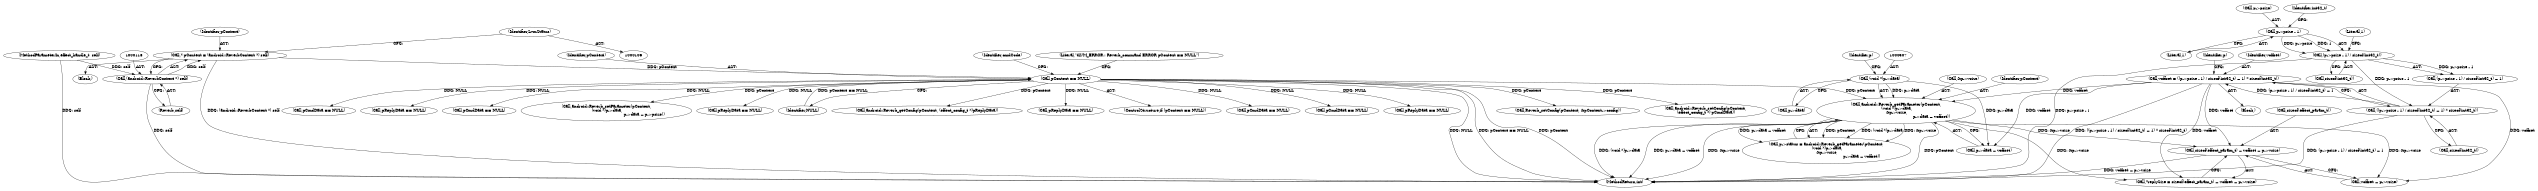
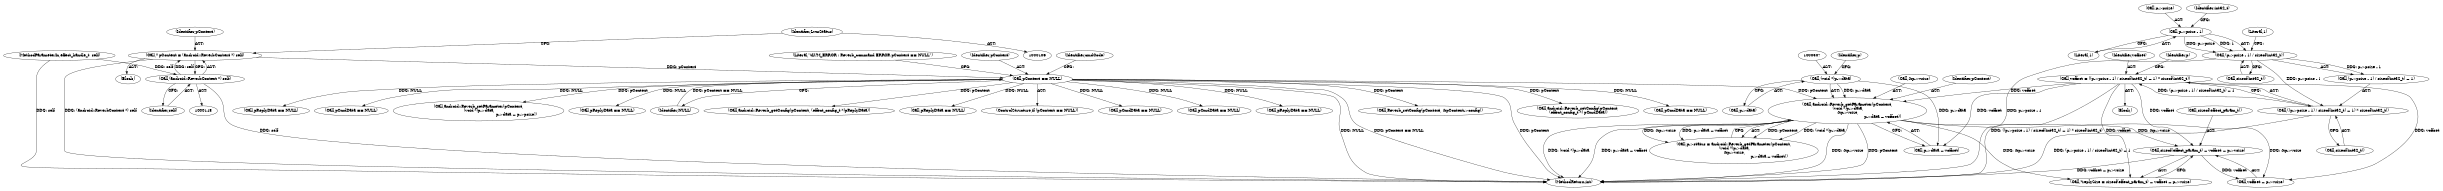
(135, 67) -> (199, 94)
(171, 111) -> (163, 111)
(2334, 171) -> (2234, 171)
